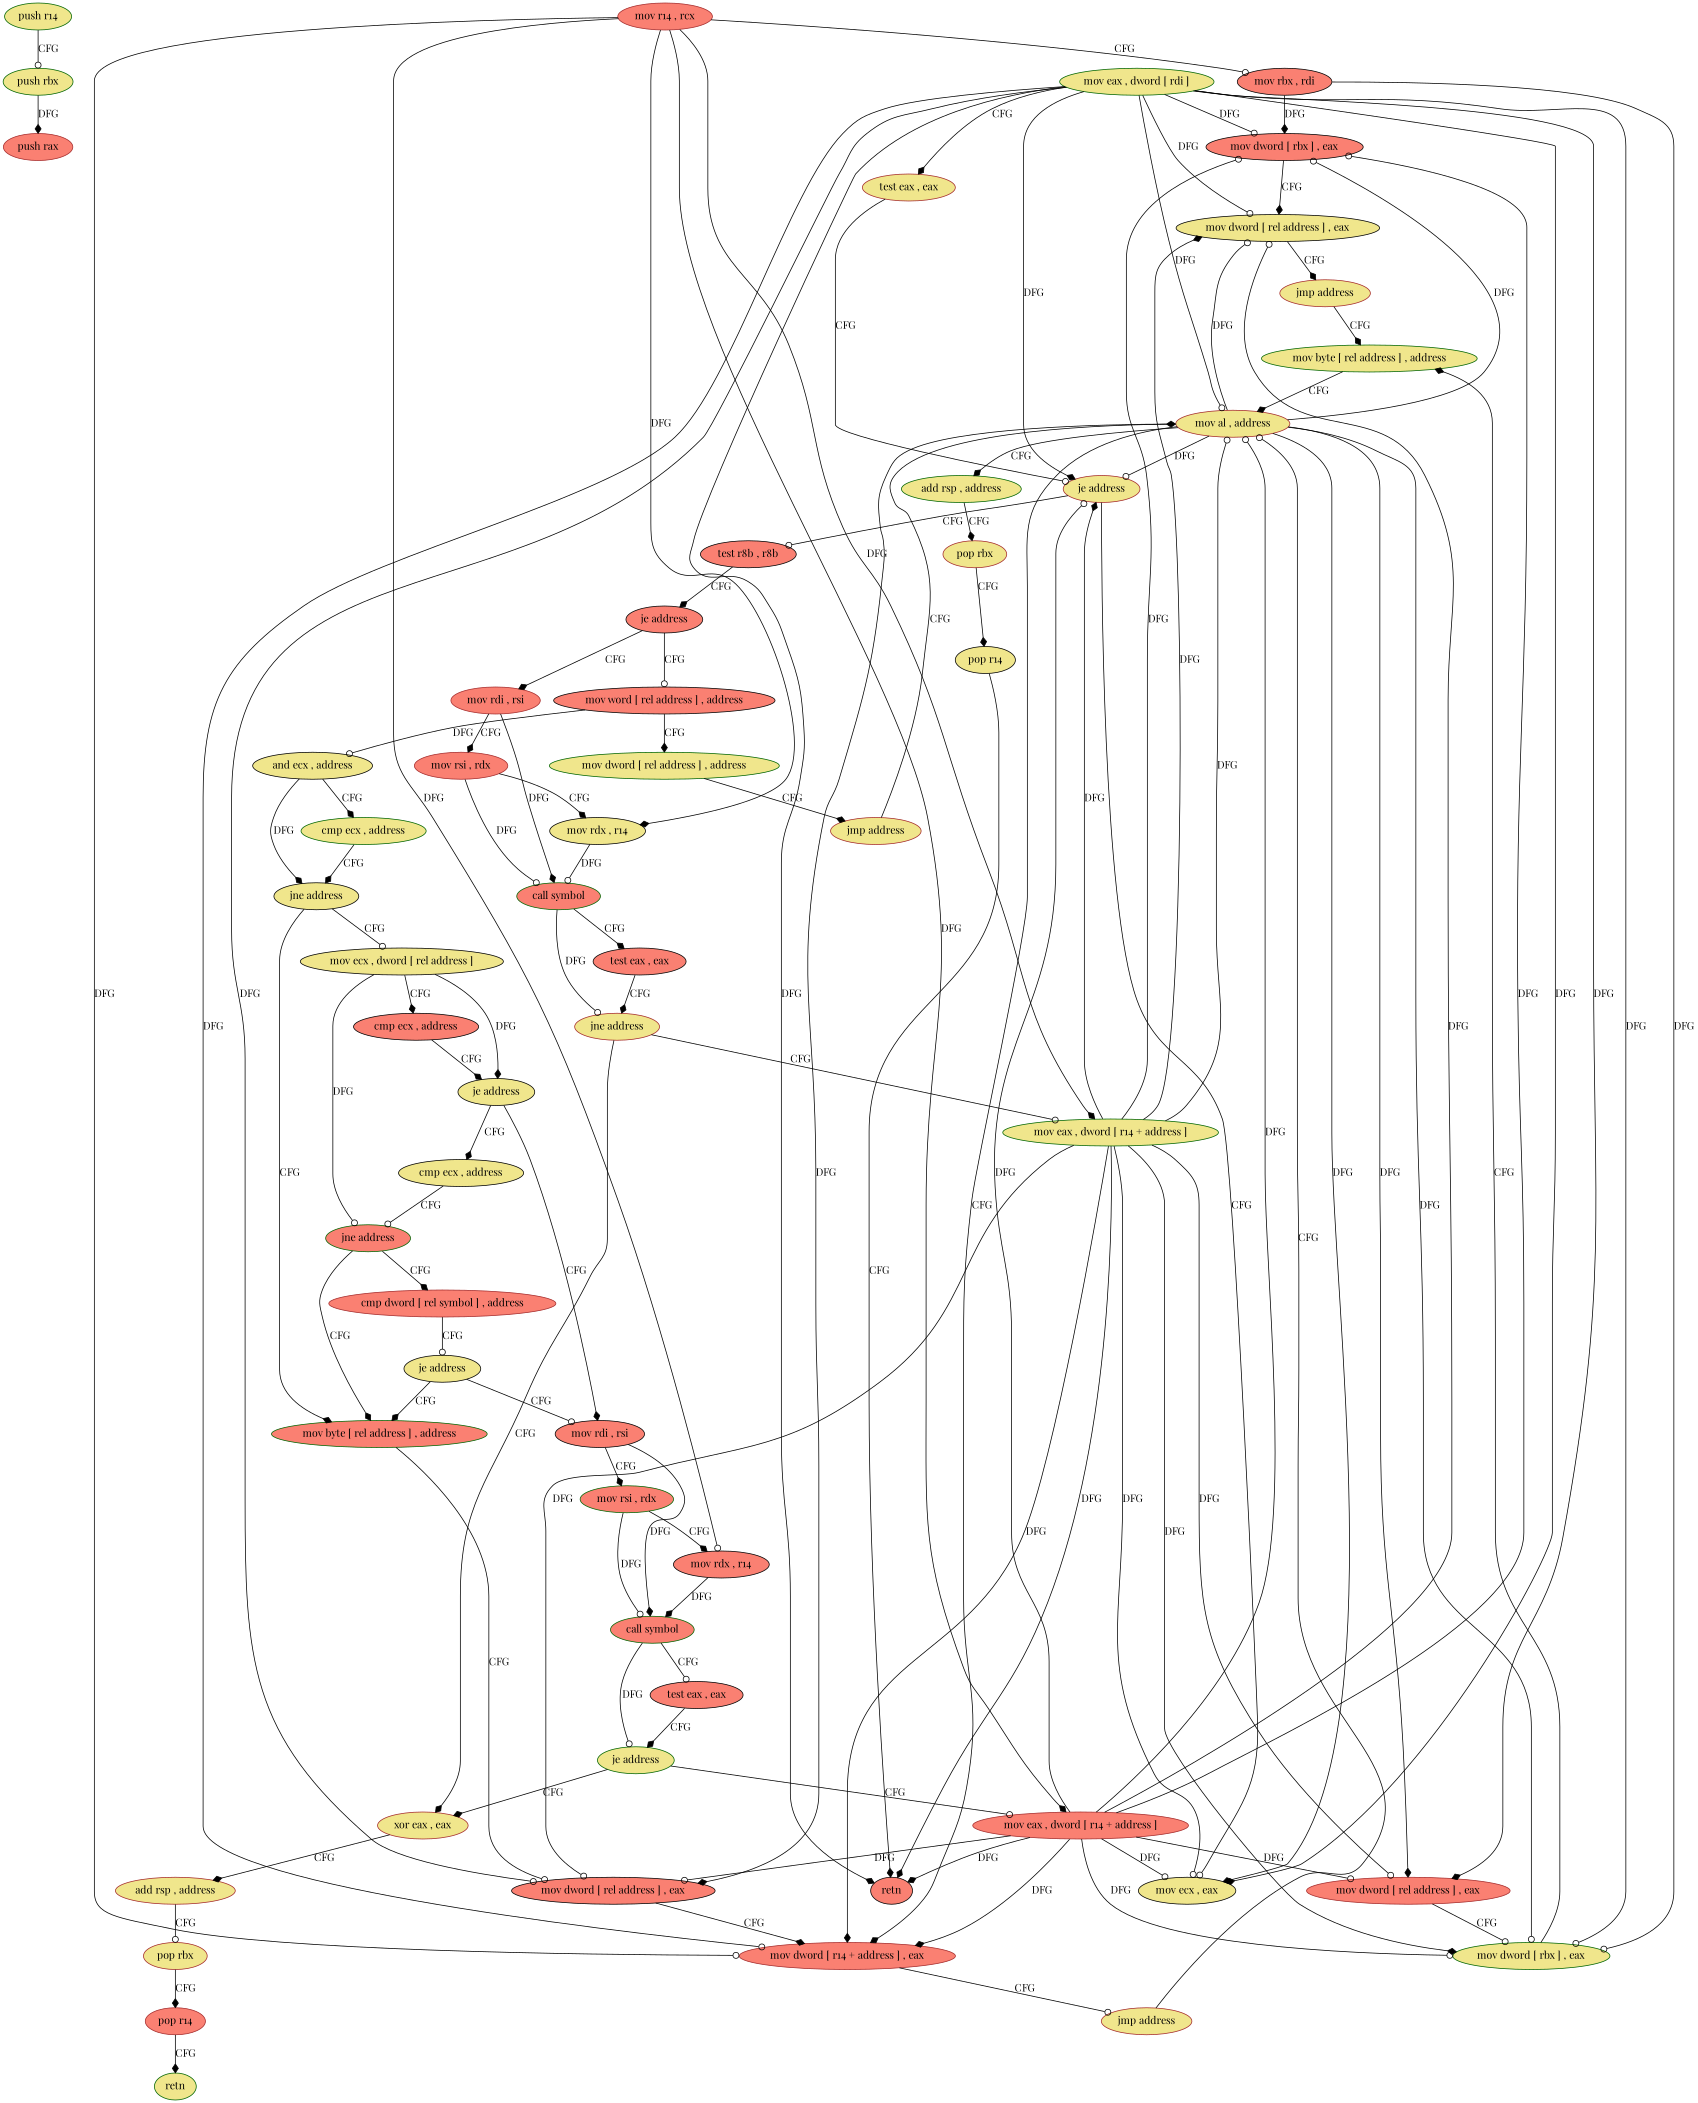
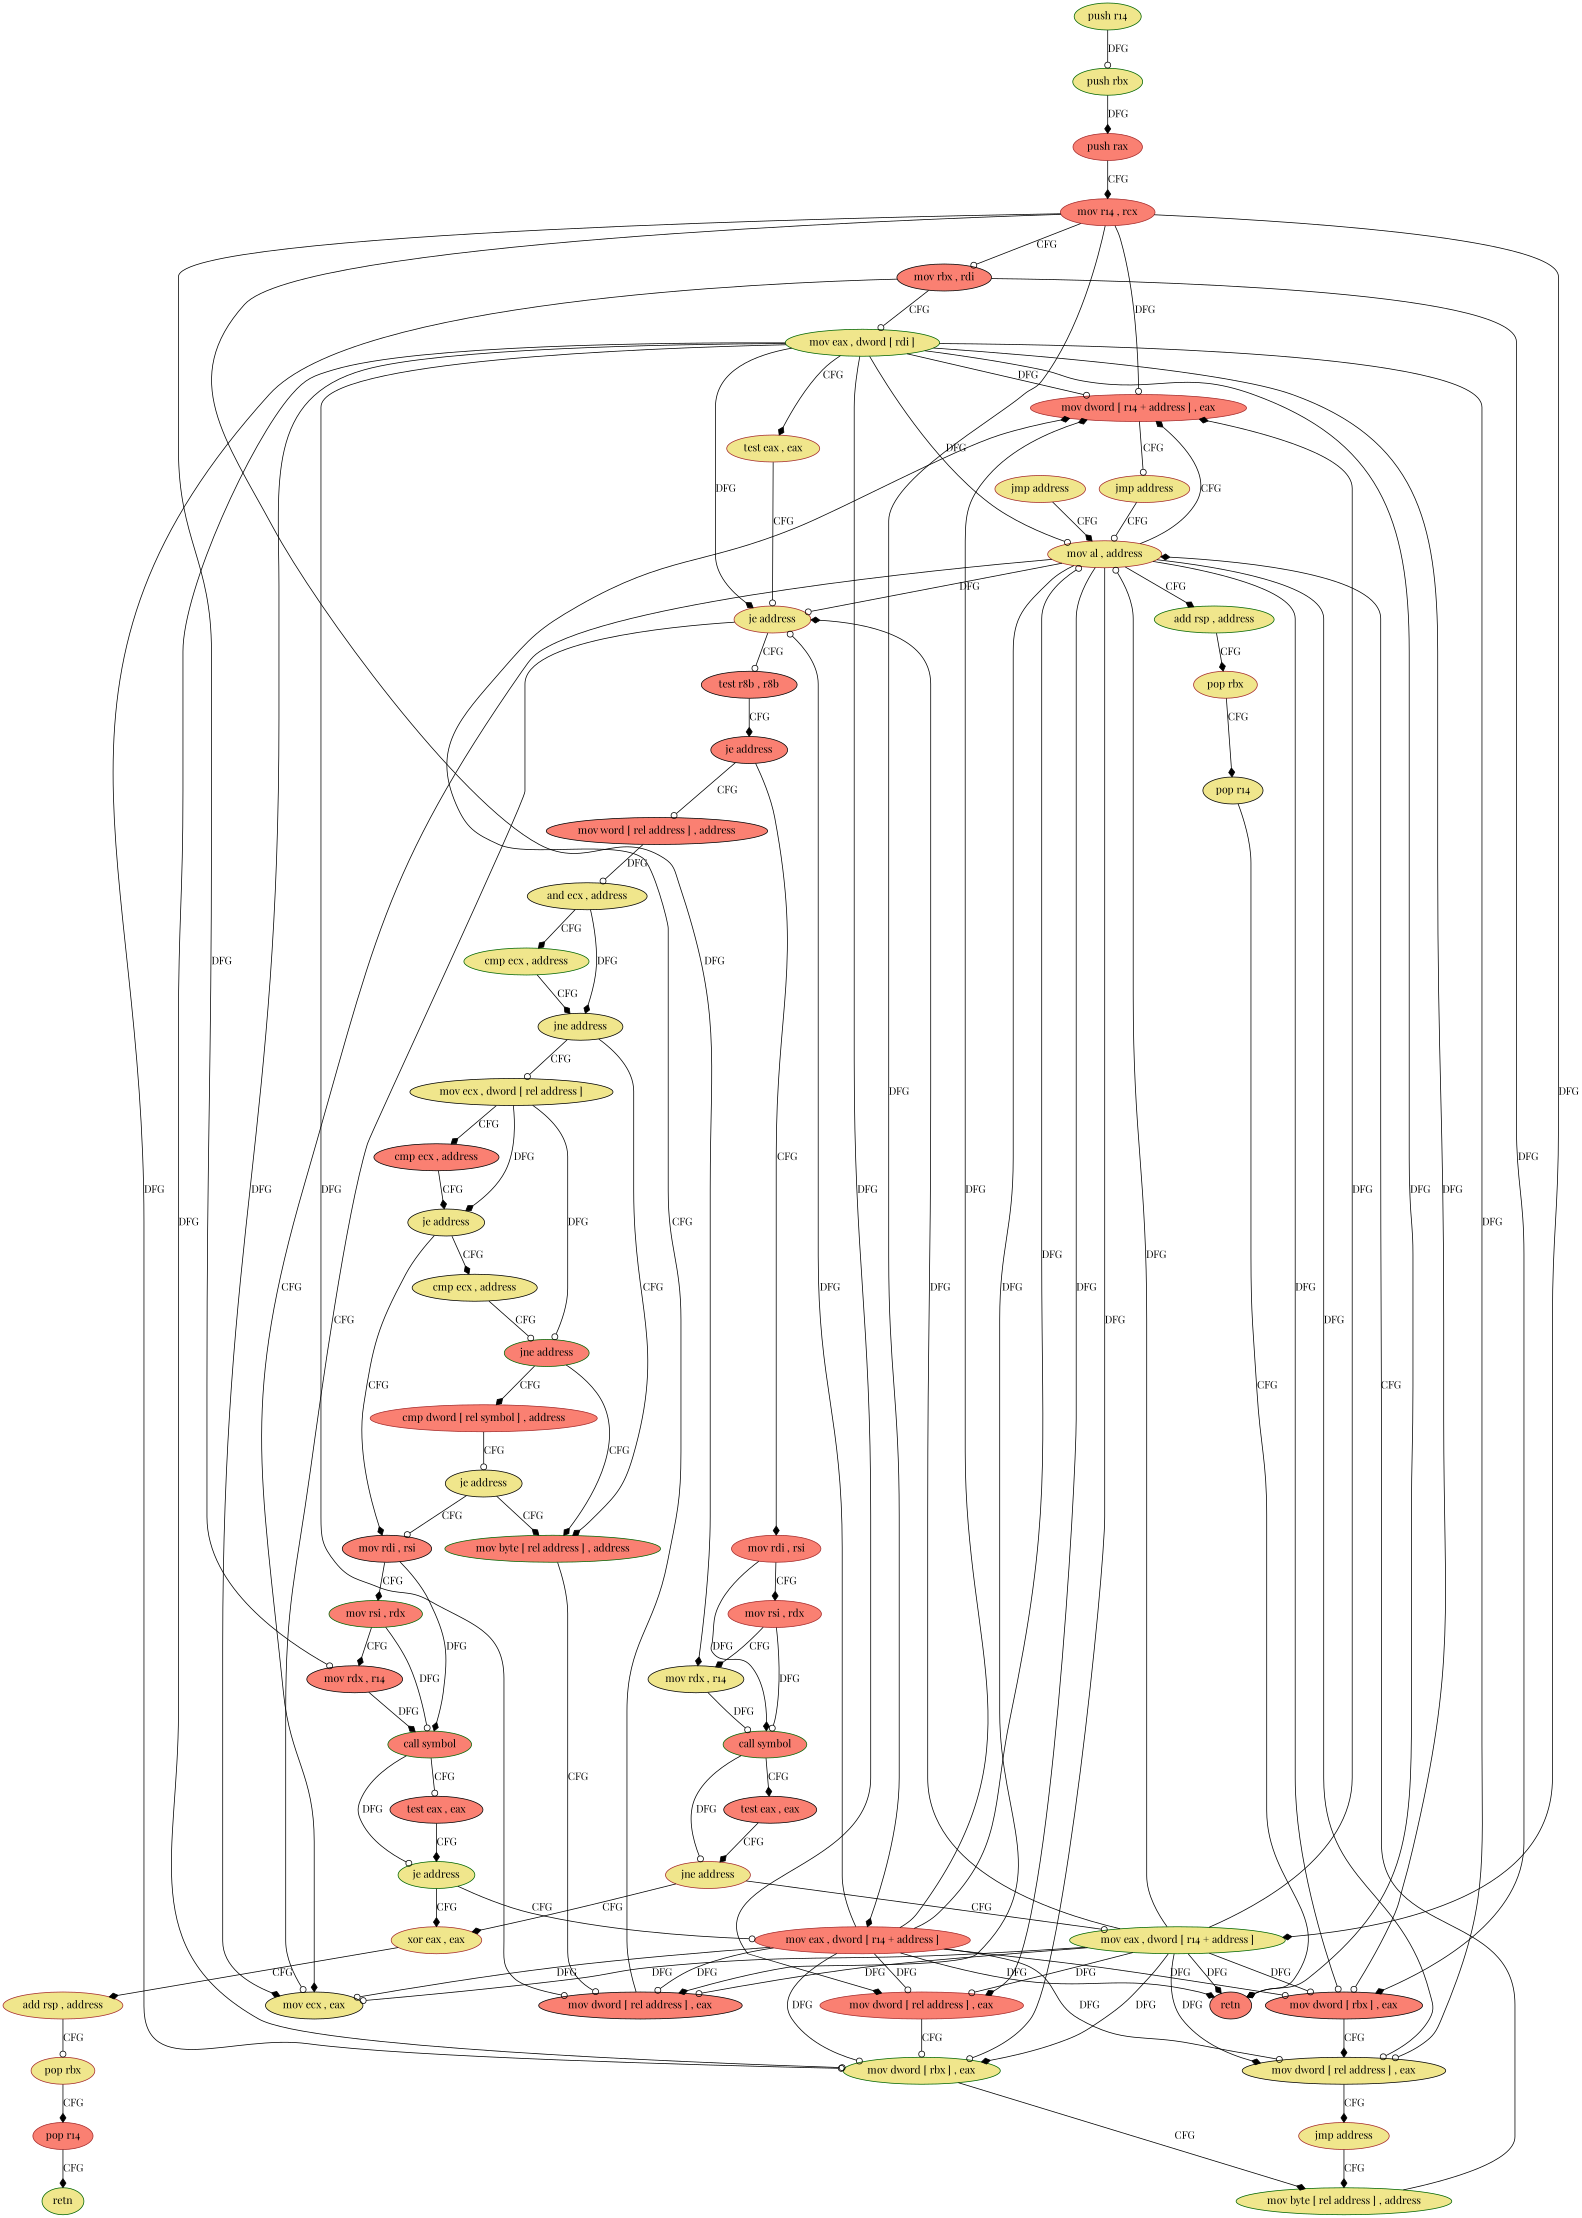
(49, 49) -> (1118, 49)
none -> (1108, 175)
none -> (906, 308)
(664, 766) -> none
(1343, 1173) -> (292, 1288)
